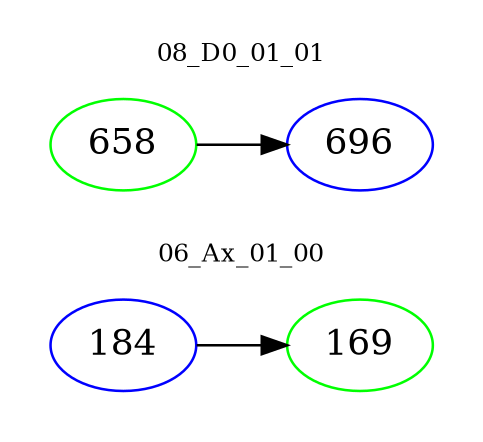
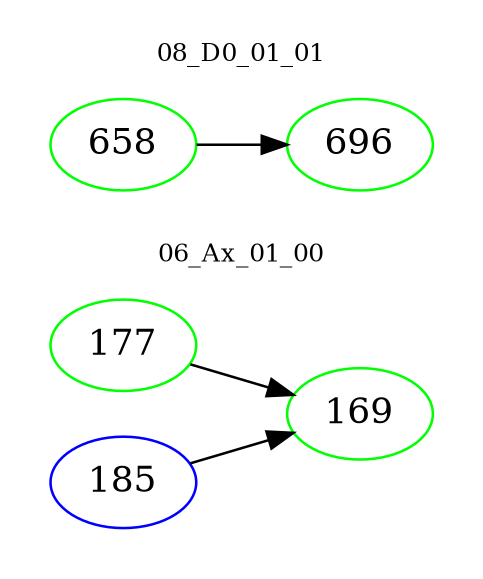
(360, 145) -> (360, 145)
none -> (123, 345)
(123, 345) -> (123, 482)
